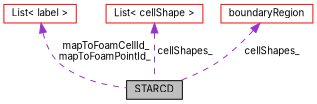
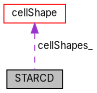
(40, 14) -> none
(154, 14) -> none
(267, 14) -> (35, 14)
